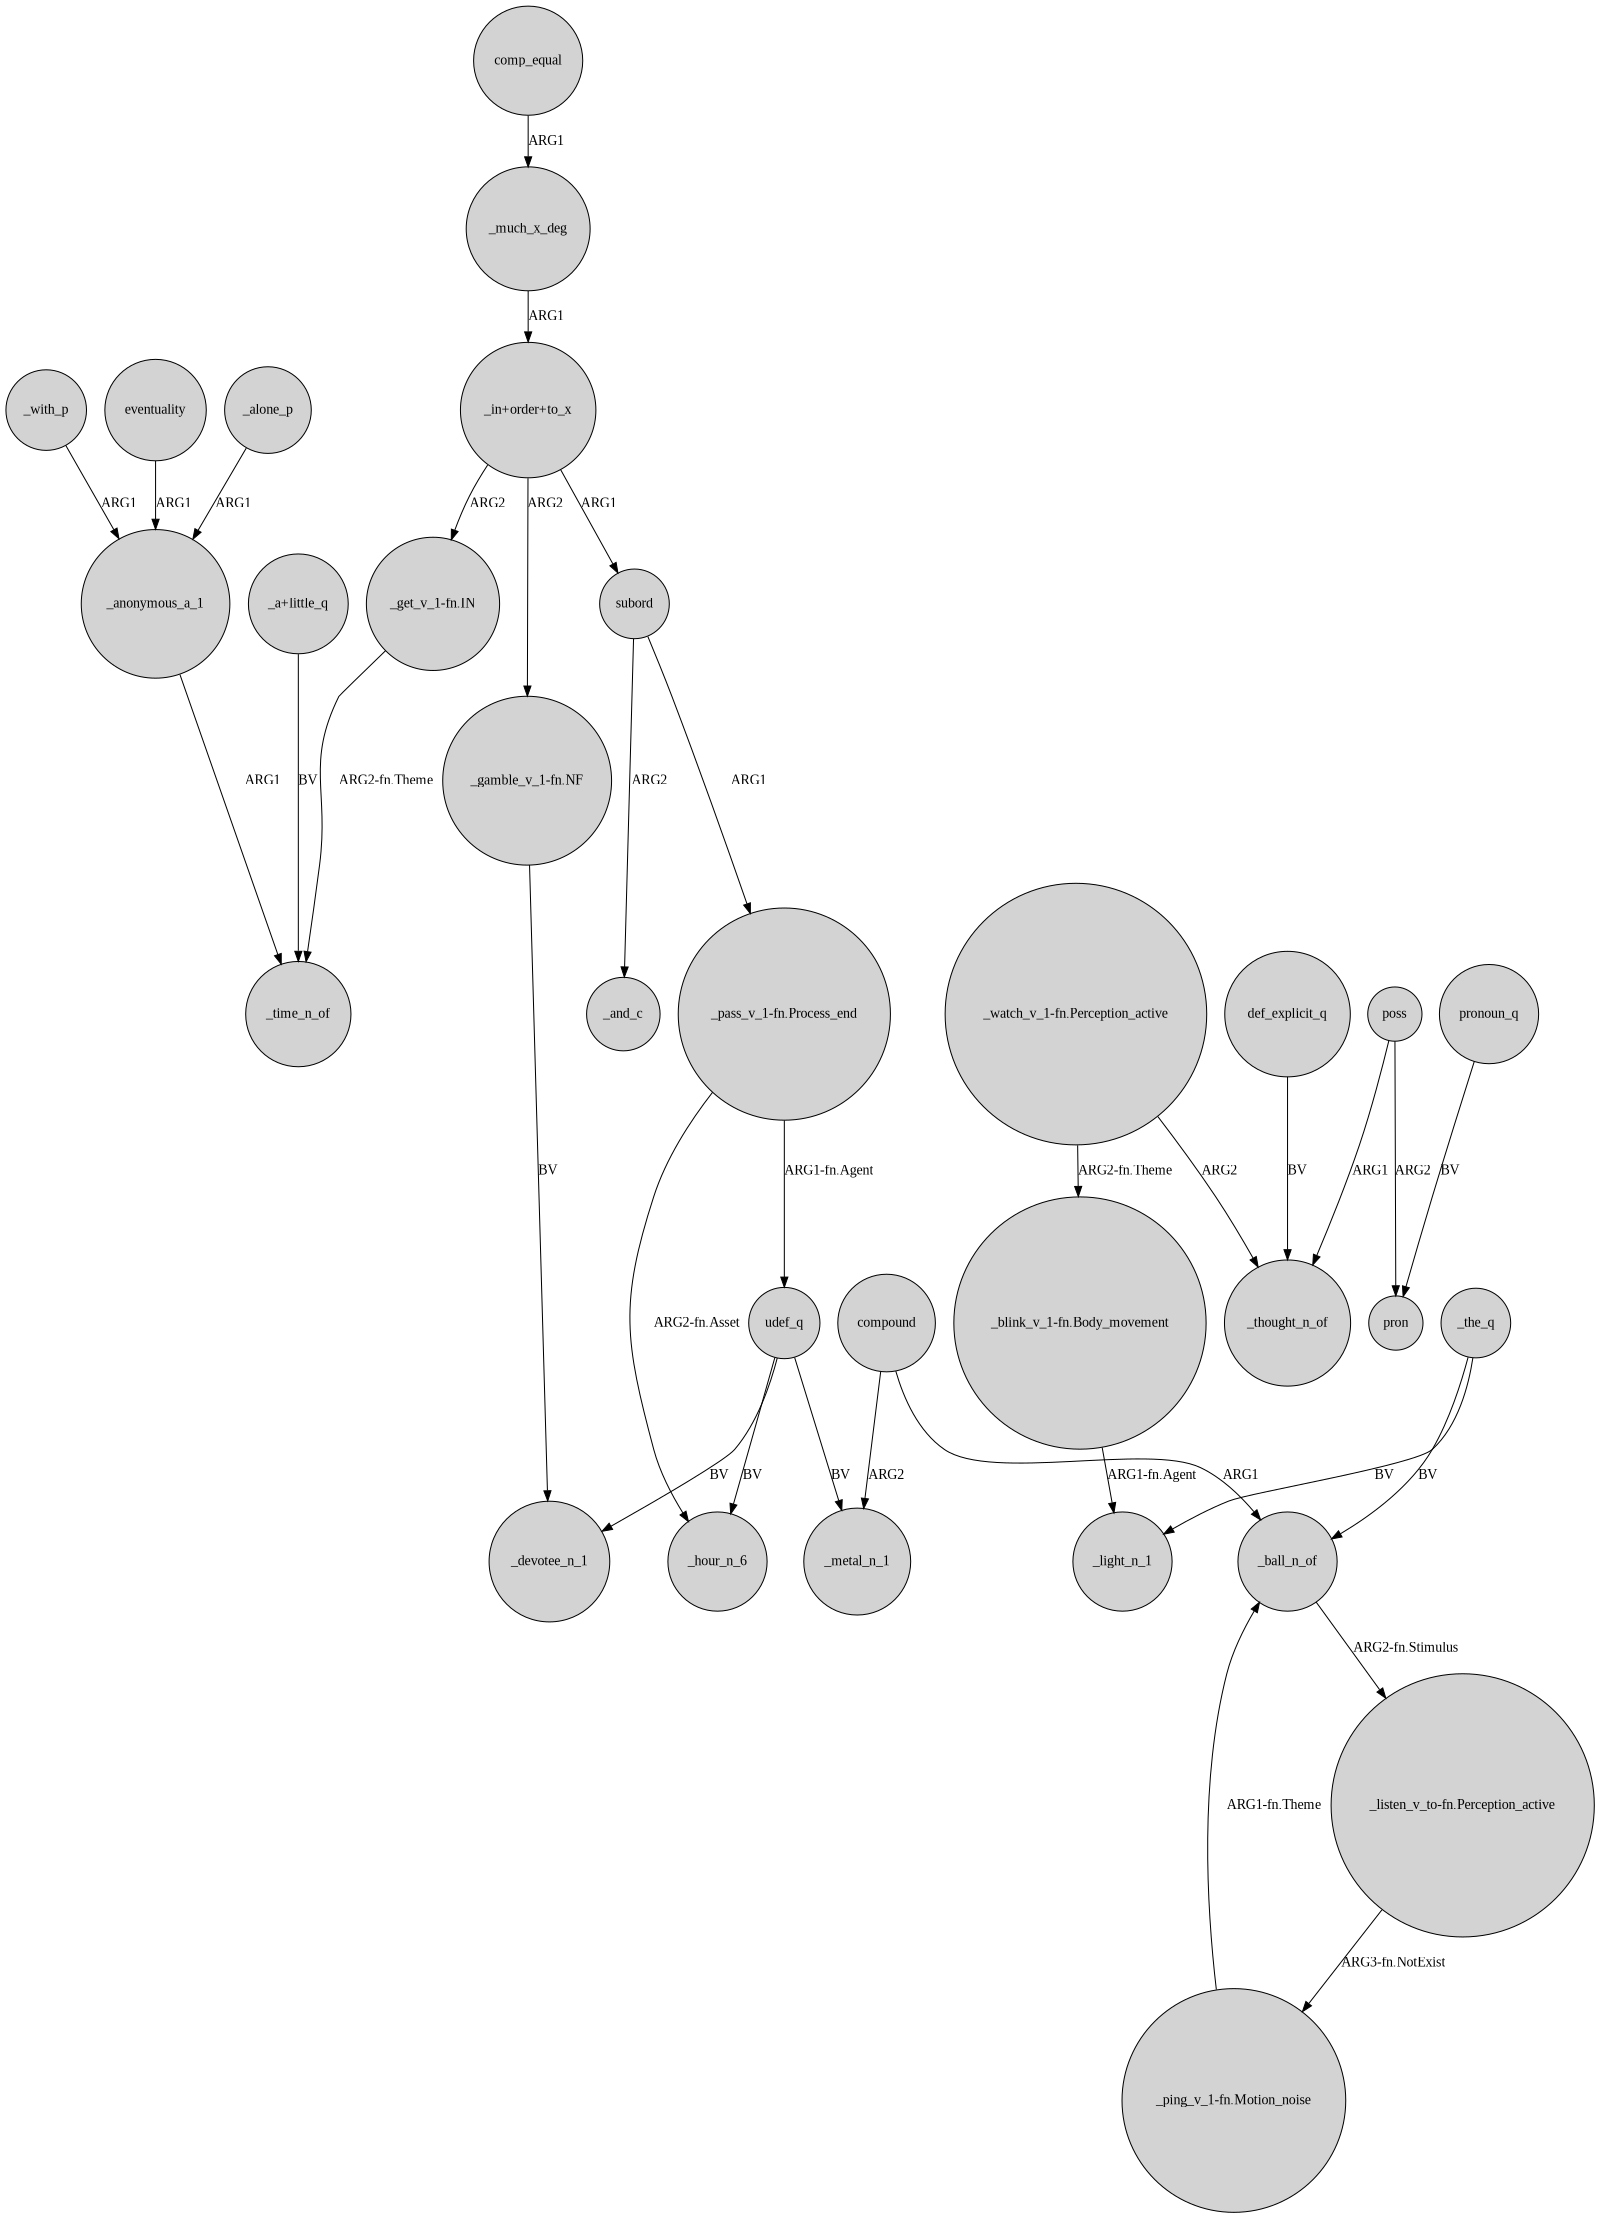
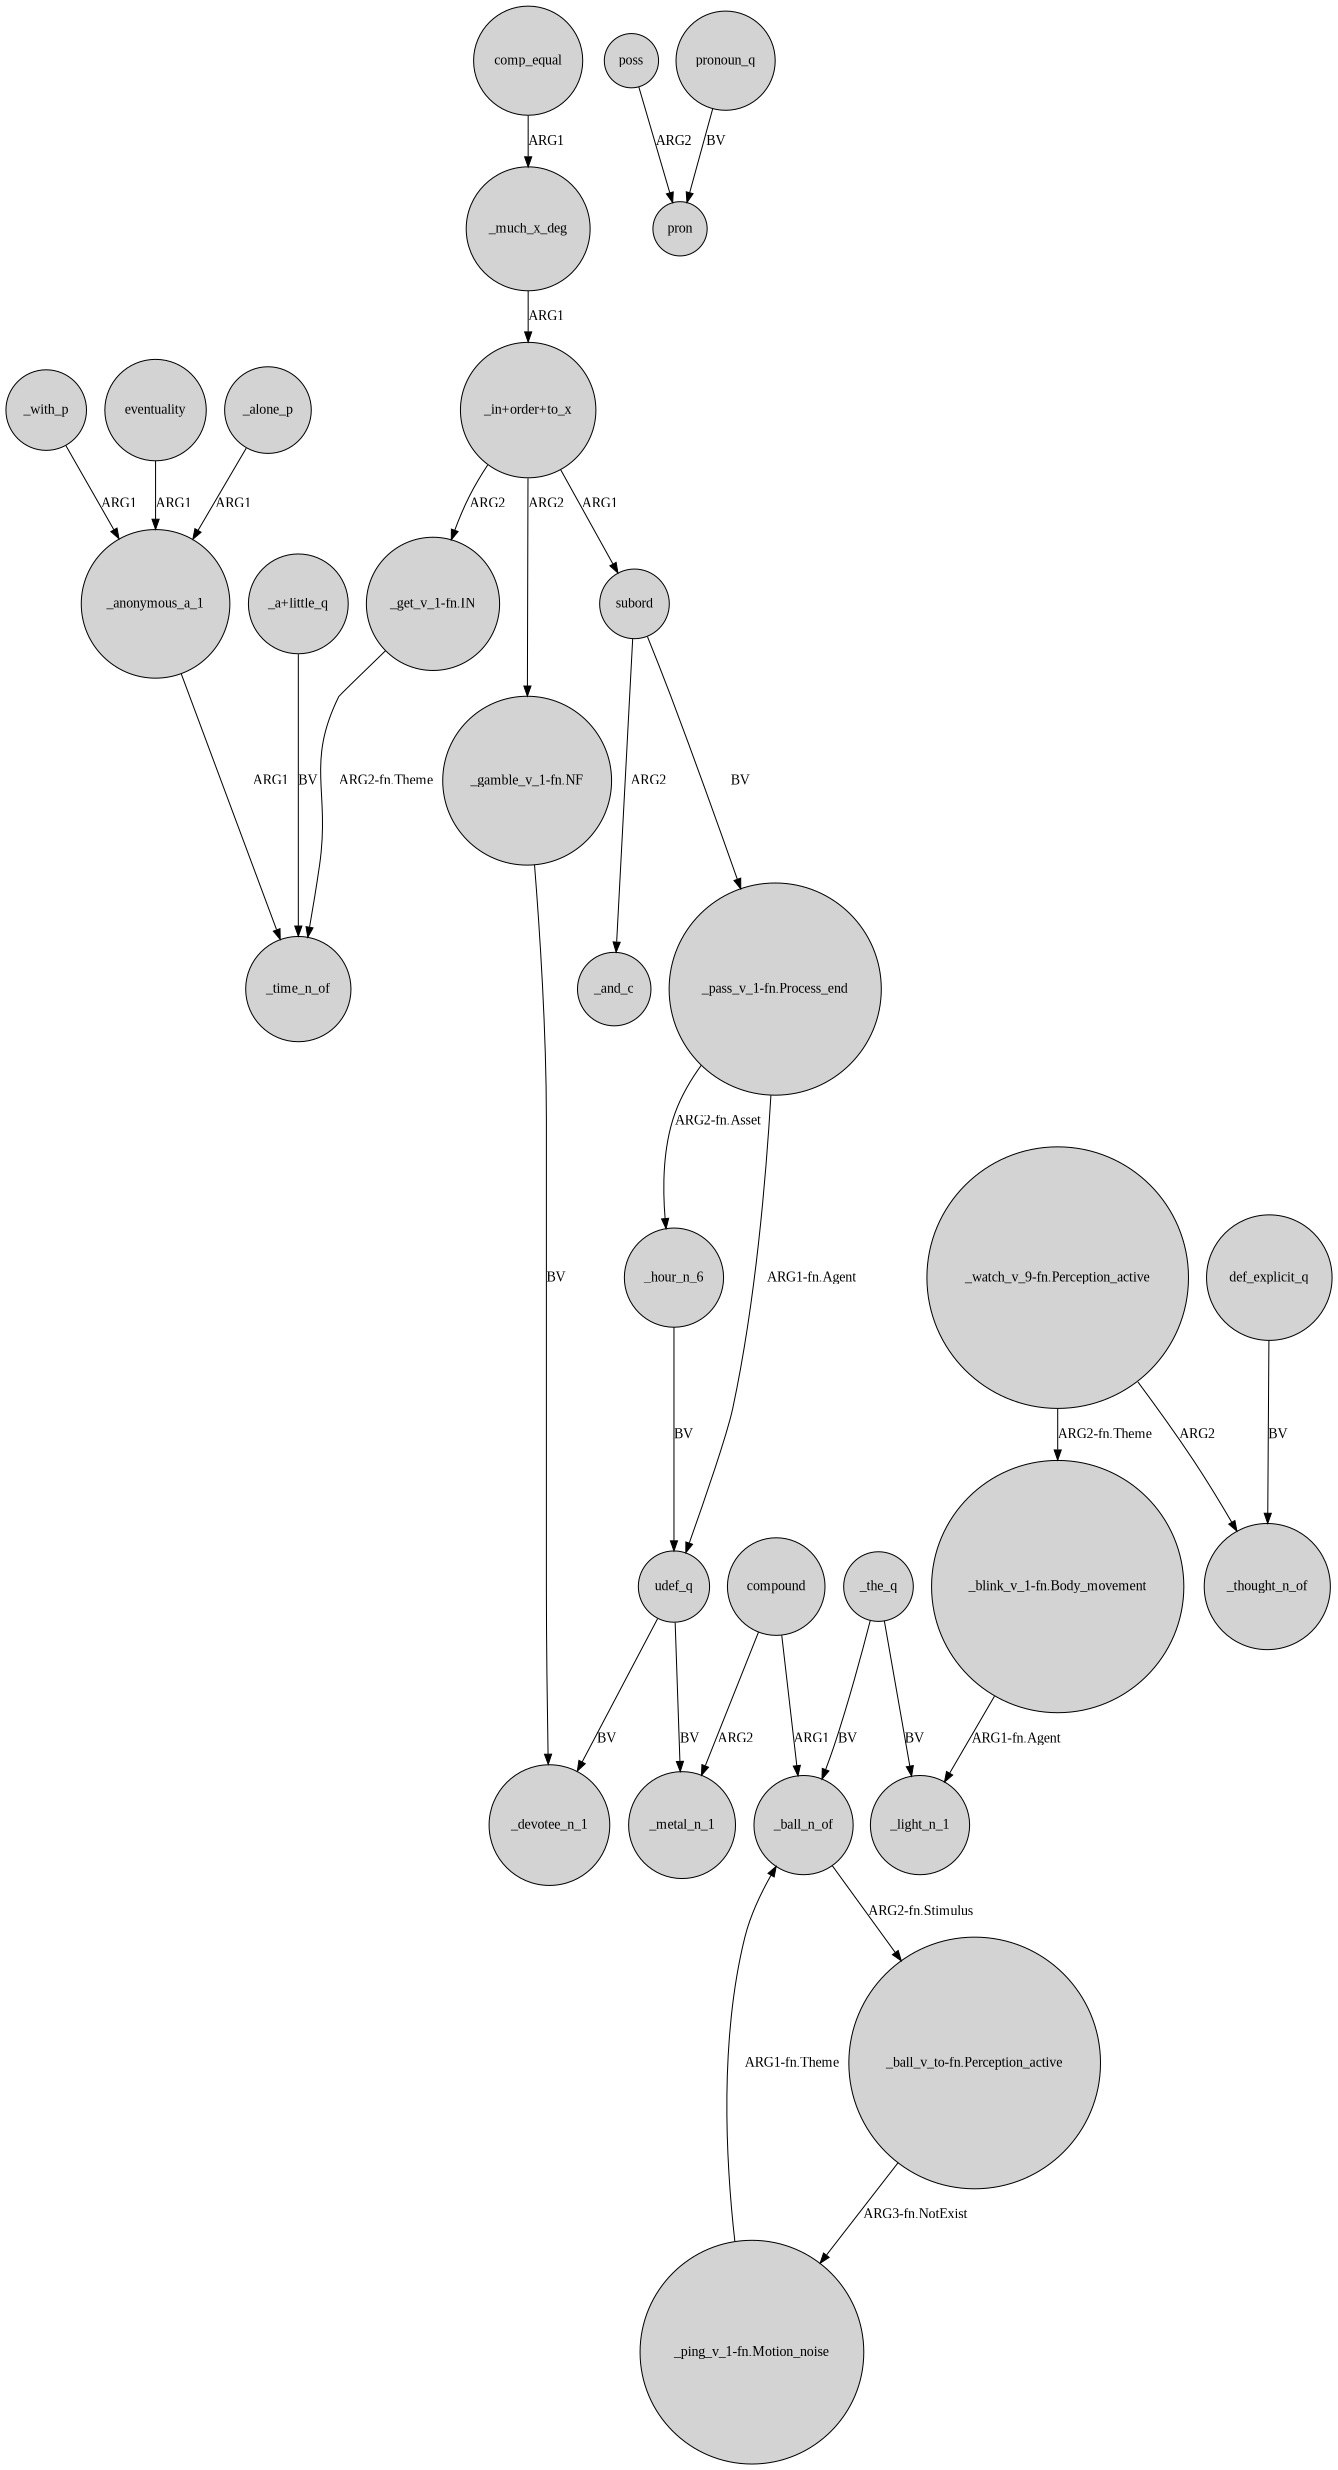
(749, 781) -> (740, 781)
(1076, 1014) -> (1058, 1278)
(1358, 1150) -> none
(753, 1434) -> (674, 1434)
(1463, 1805) -> (975, 2063)
